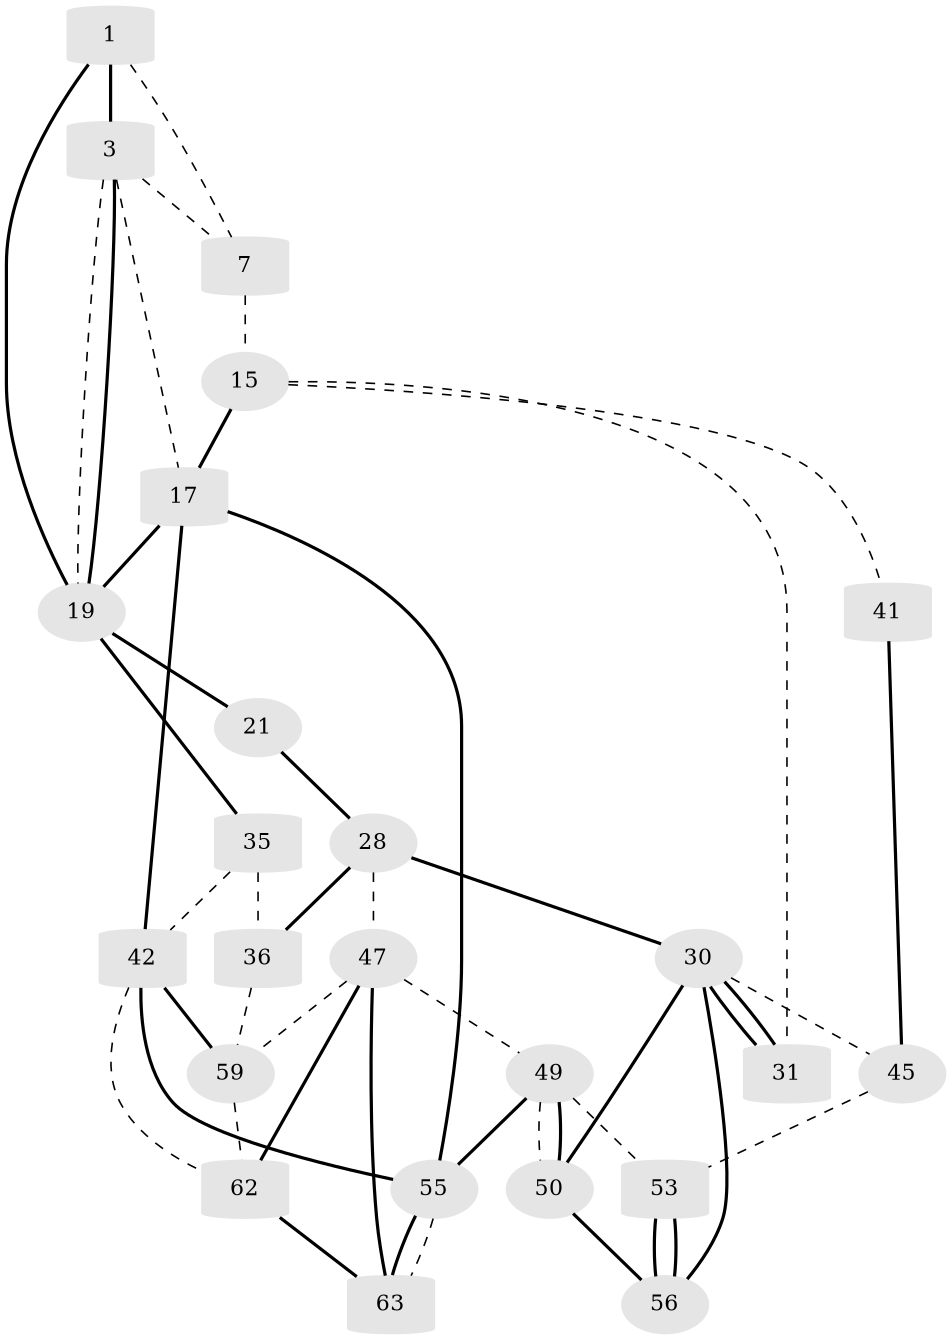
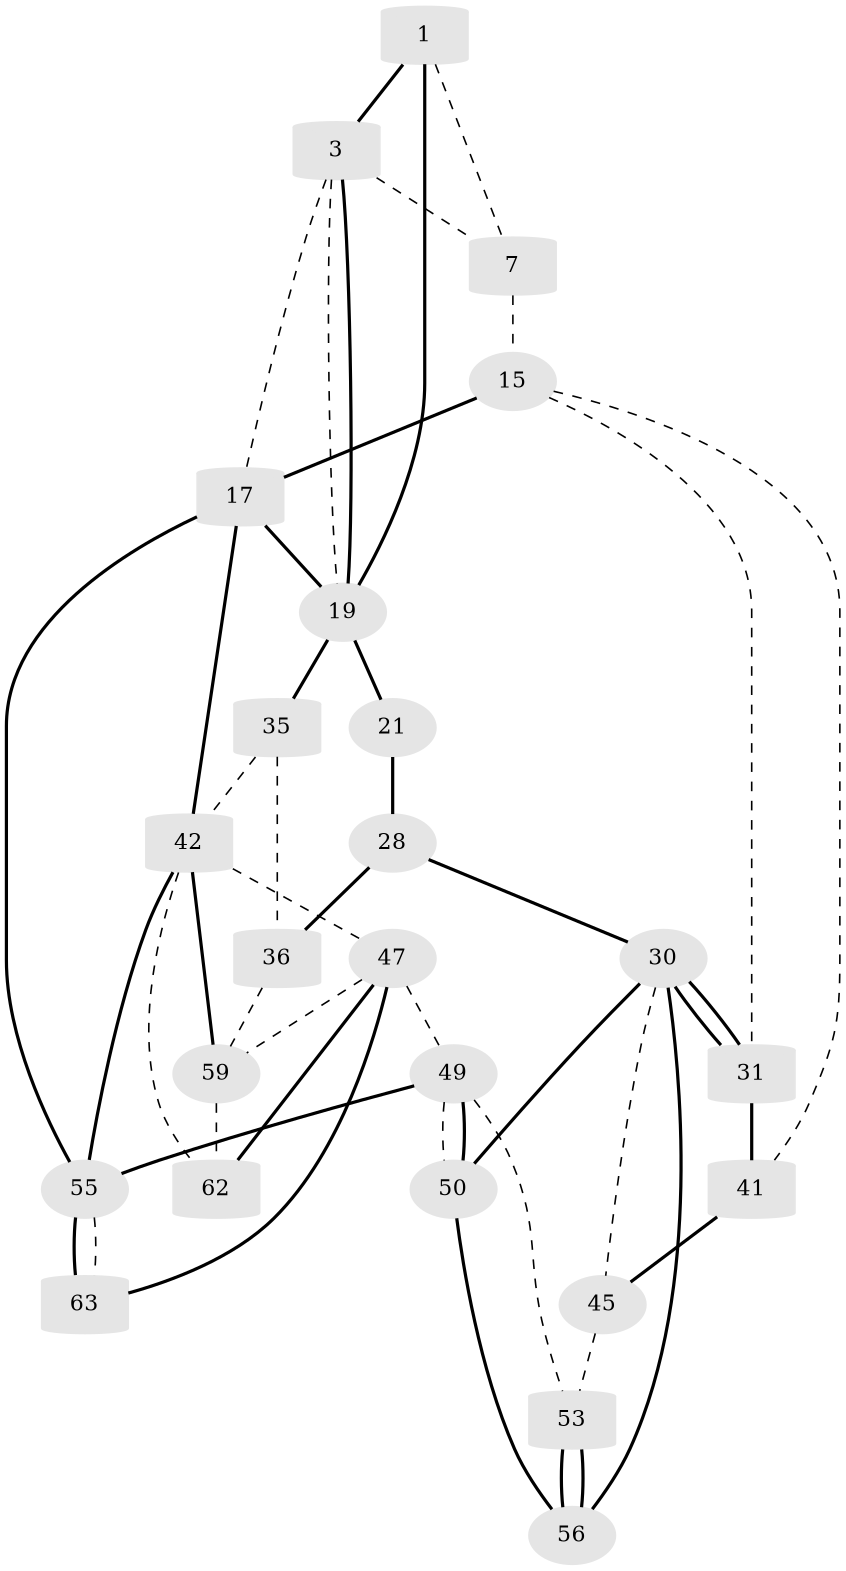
(373, 901) -> (297, 904)
none -> (752, 1132)
(318, 1247) -> none
